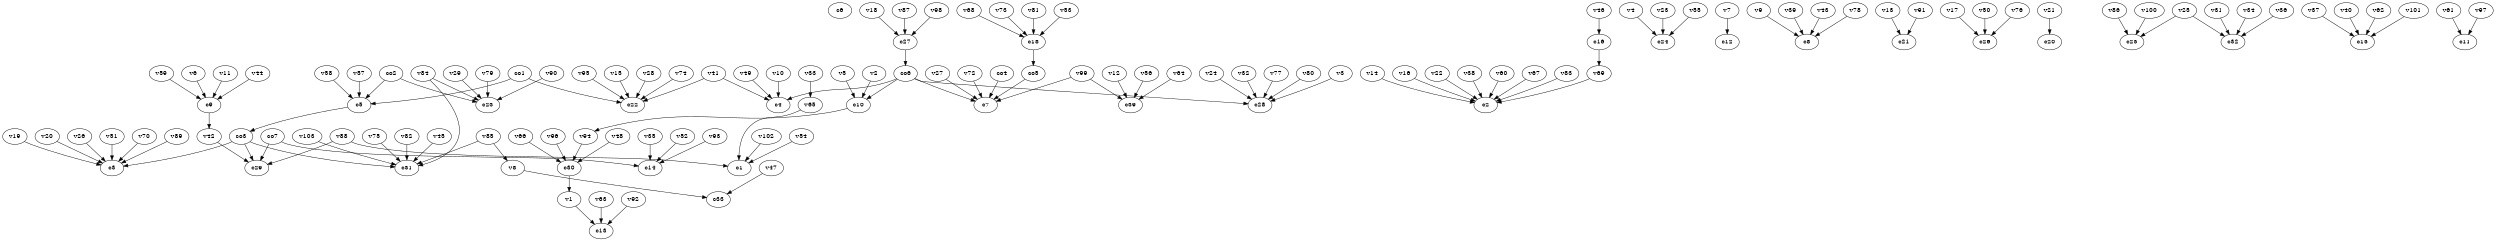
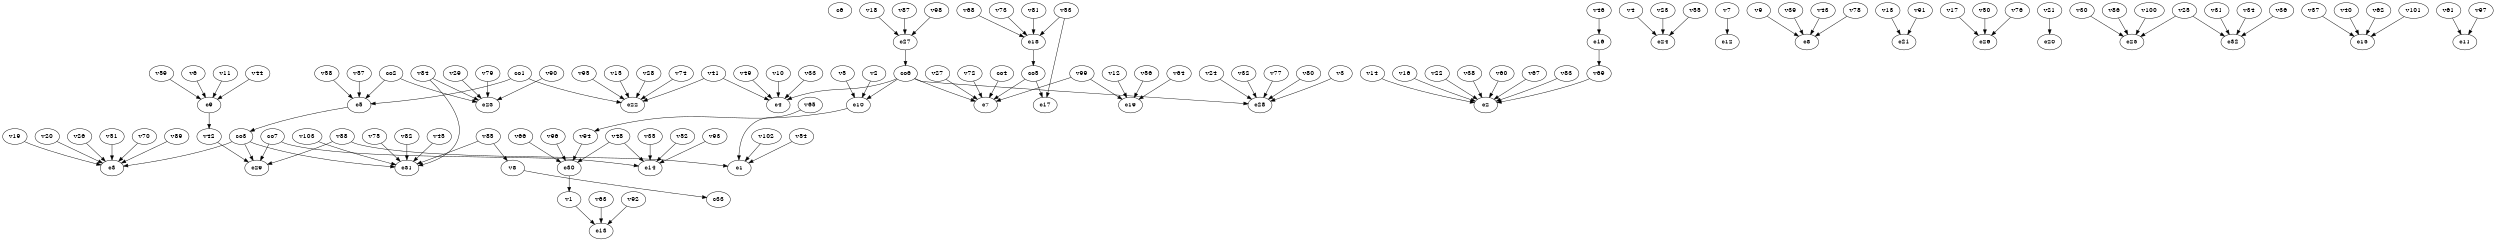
none -> (2082, 10)
(810, 87) -> (796, 88)
none -> (1045, 105)
(1130, 105) -> (1130, 105)
none -> (632, 151)
(771, 168) -> none
